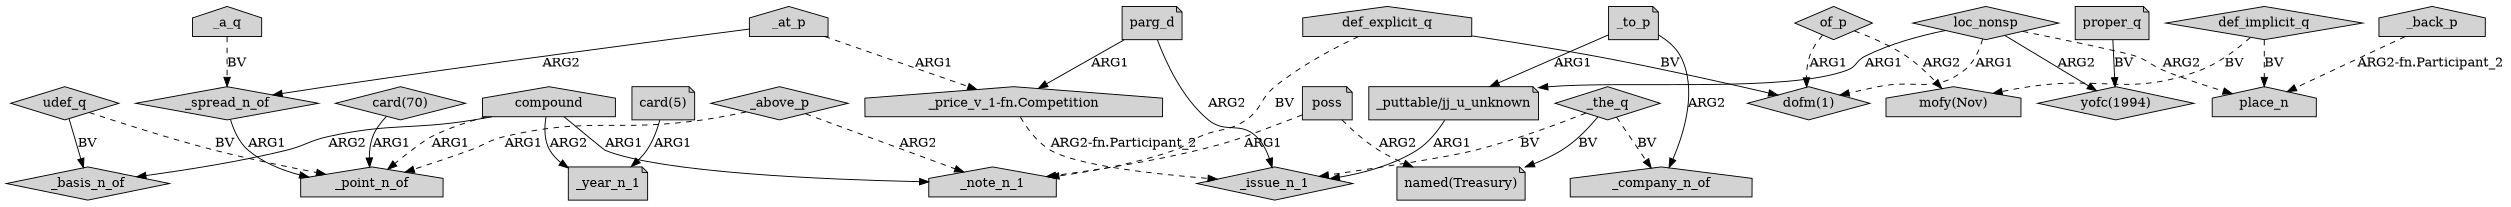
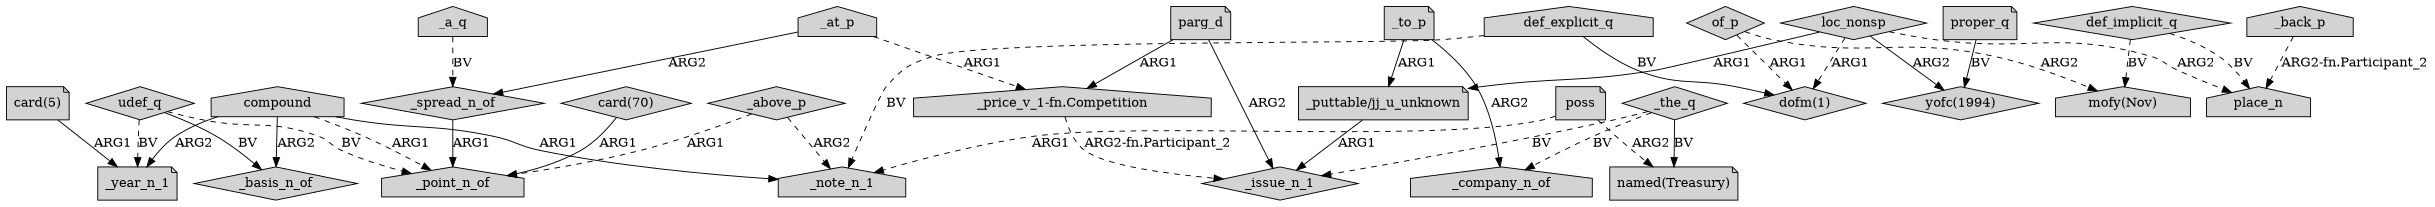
none -> (138, 139)
